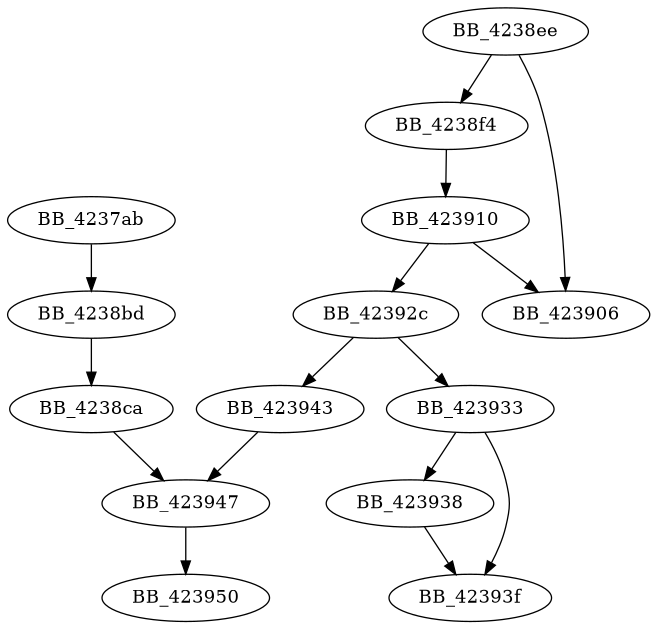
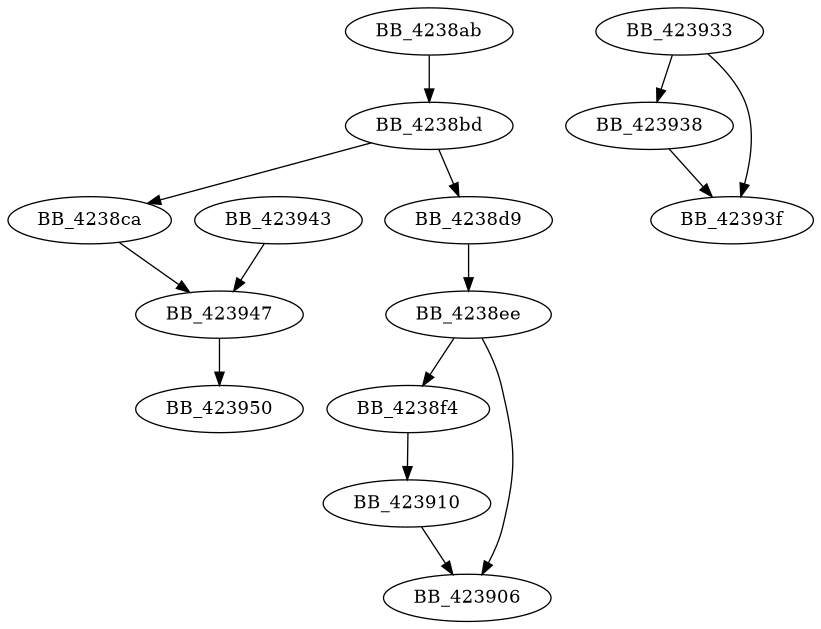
(91, 220) -> (429, 31)
none -> (469, 220)
(376, 315) -> none
